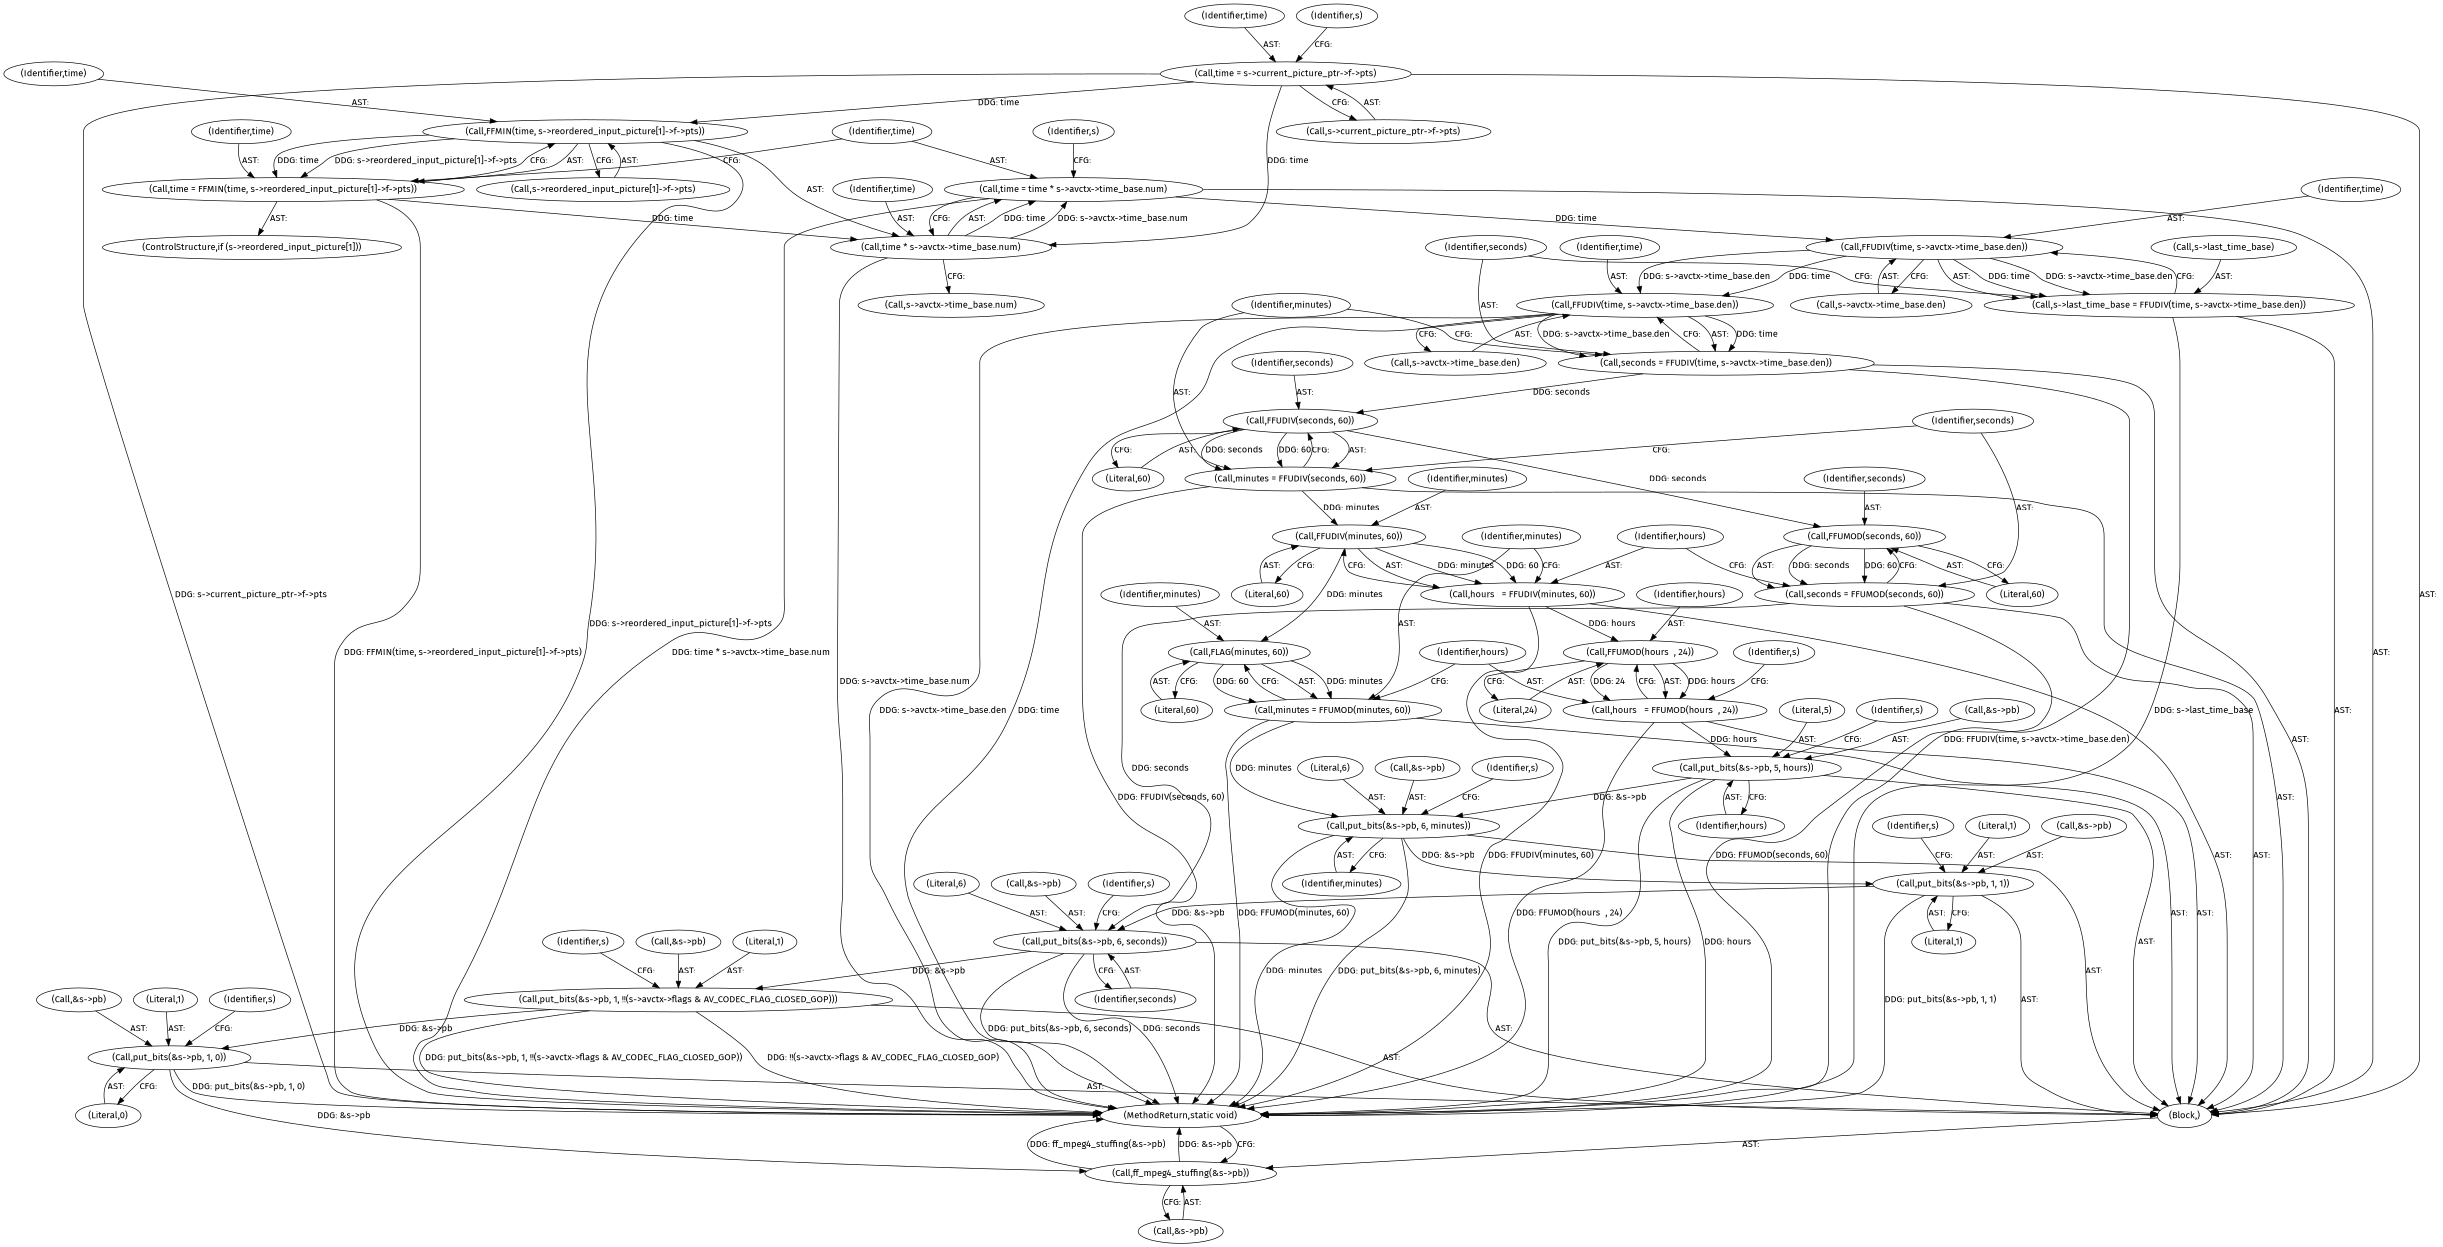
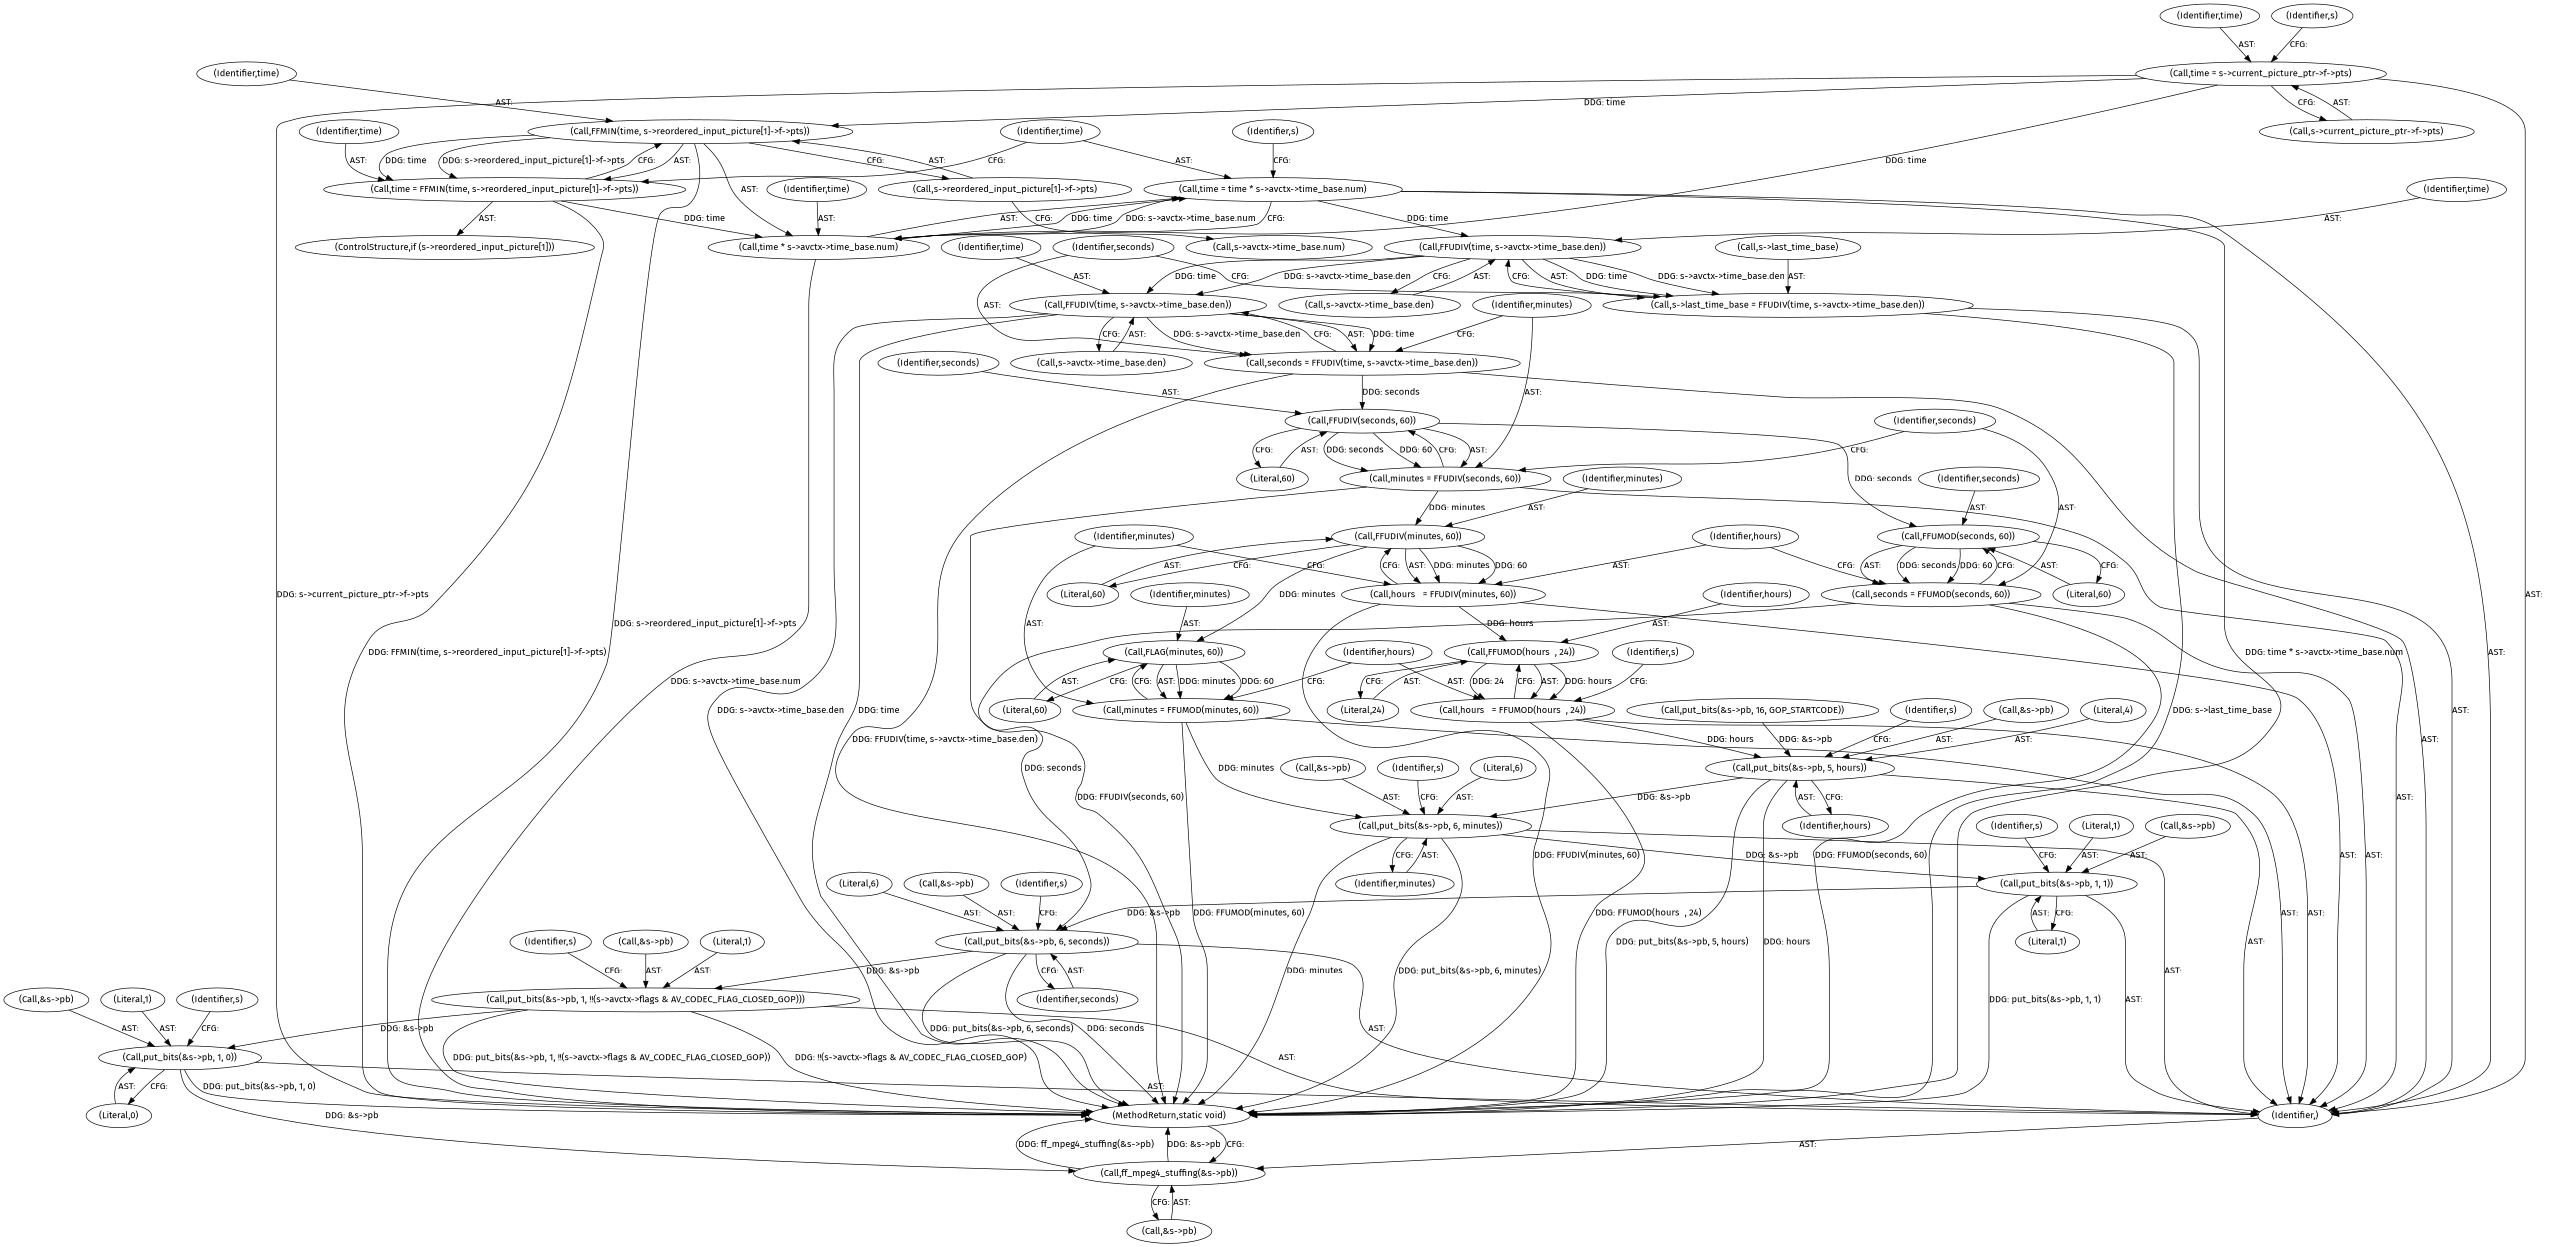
(946, 273) -> (1104, 234)
none -> (1753, 711)
(1812, 711) -> (2113, 711)
(2185, 1116) -> (2295, 1116)
